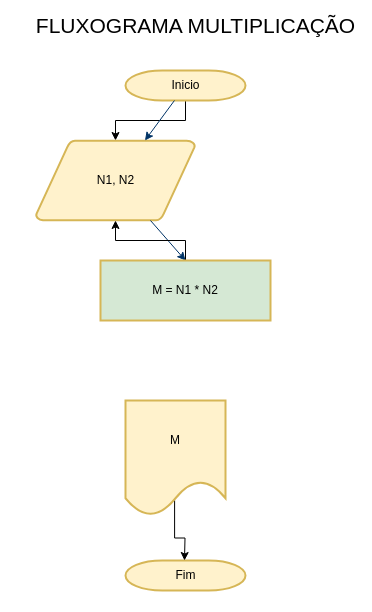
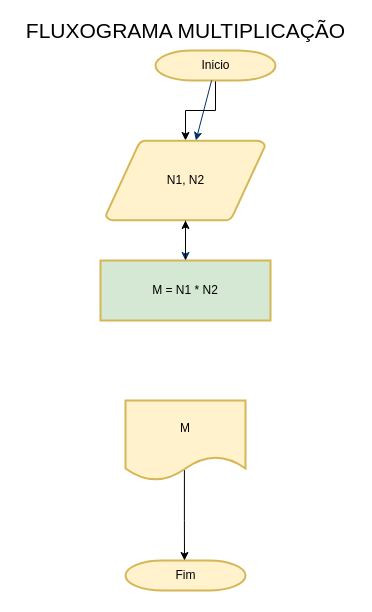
(196, 26) -> (186, 31)
(186, 86) -> (216, 66)
(116, 181) -> (186, 181)
(176, 458) -> (186, 441)
